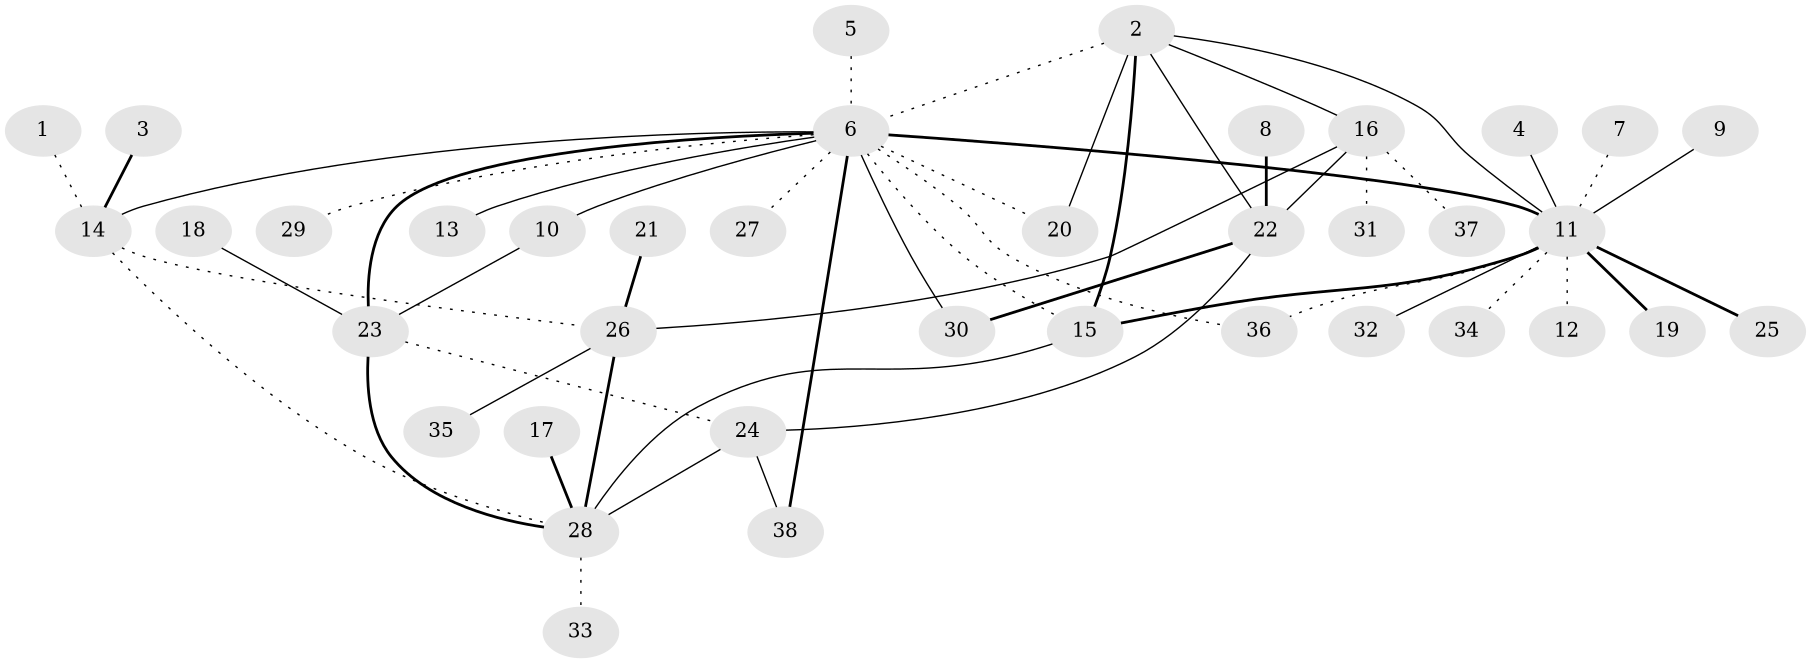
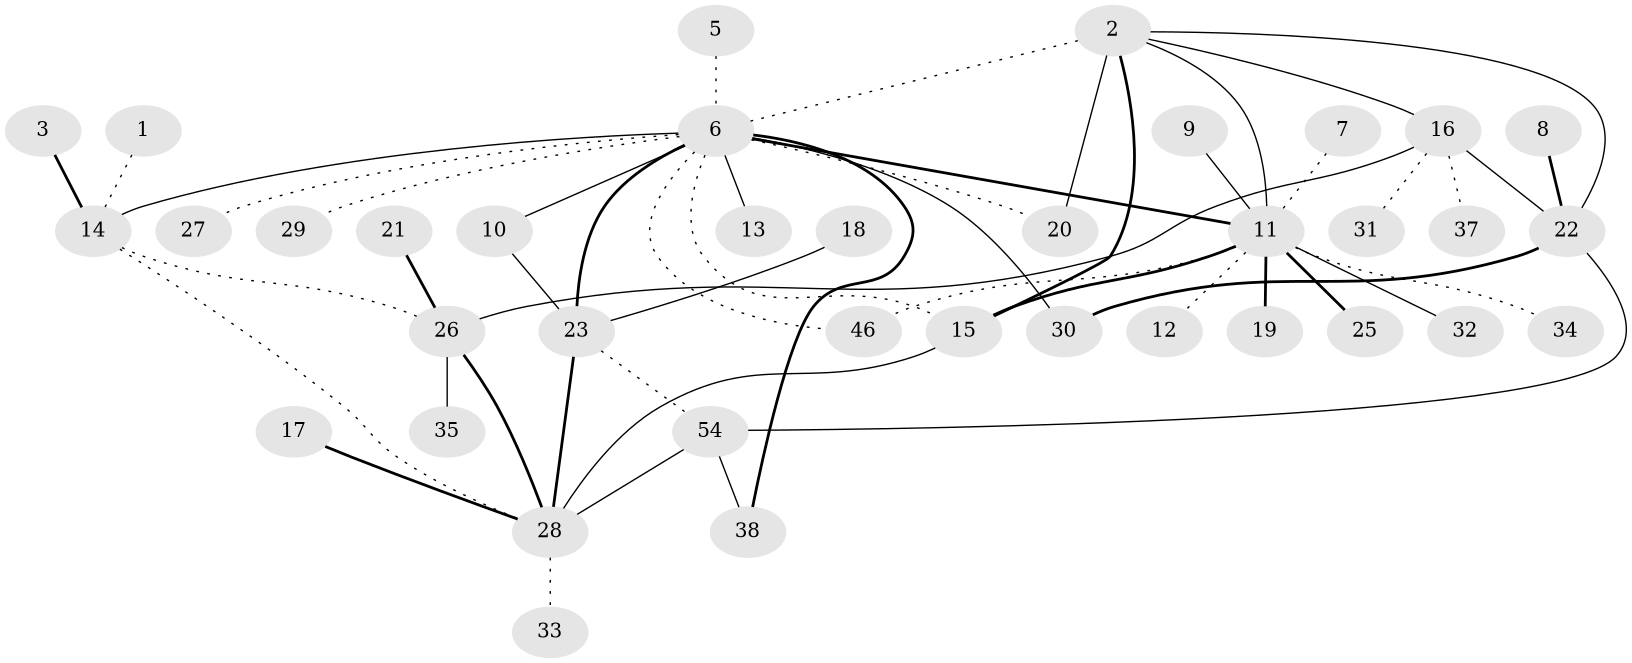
(1520, 131) -> none
(1259, 332) -> (864, 332)
(748, 432) -> (710, 432)
